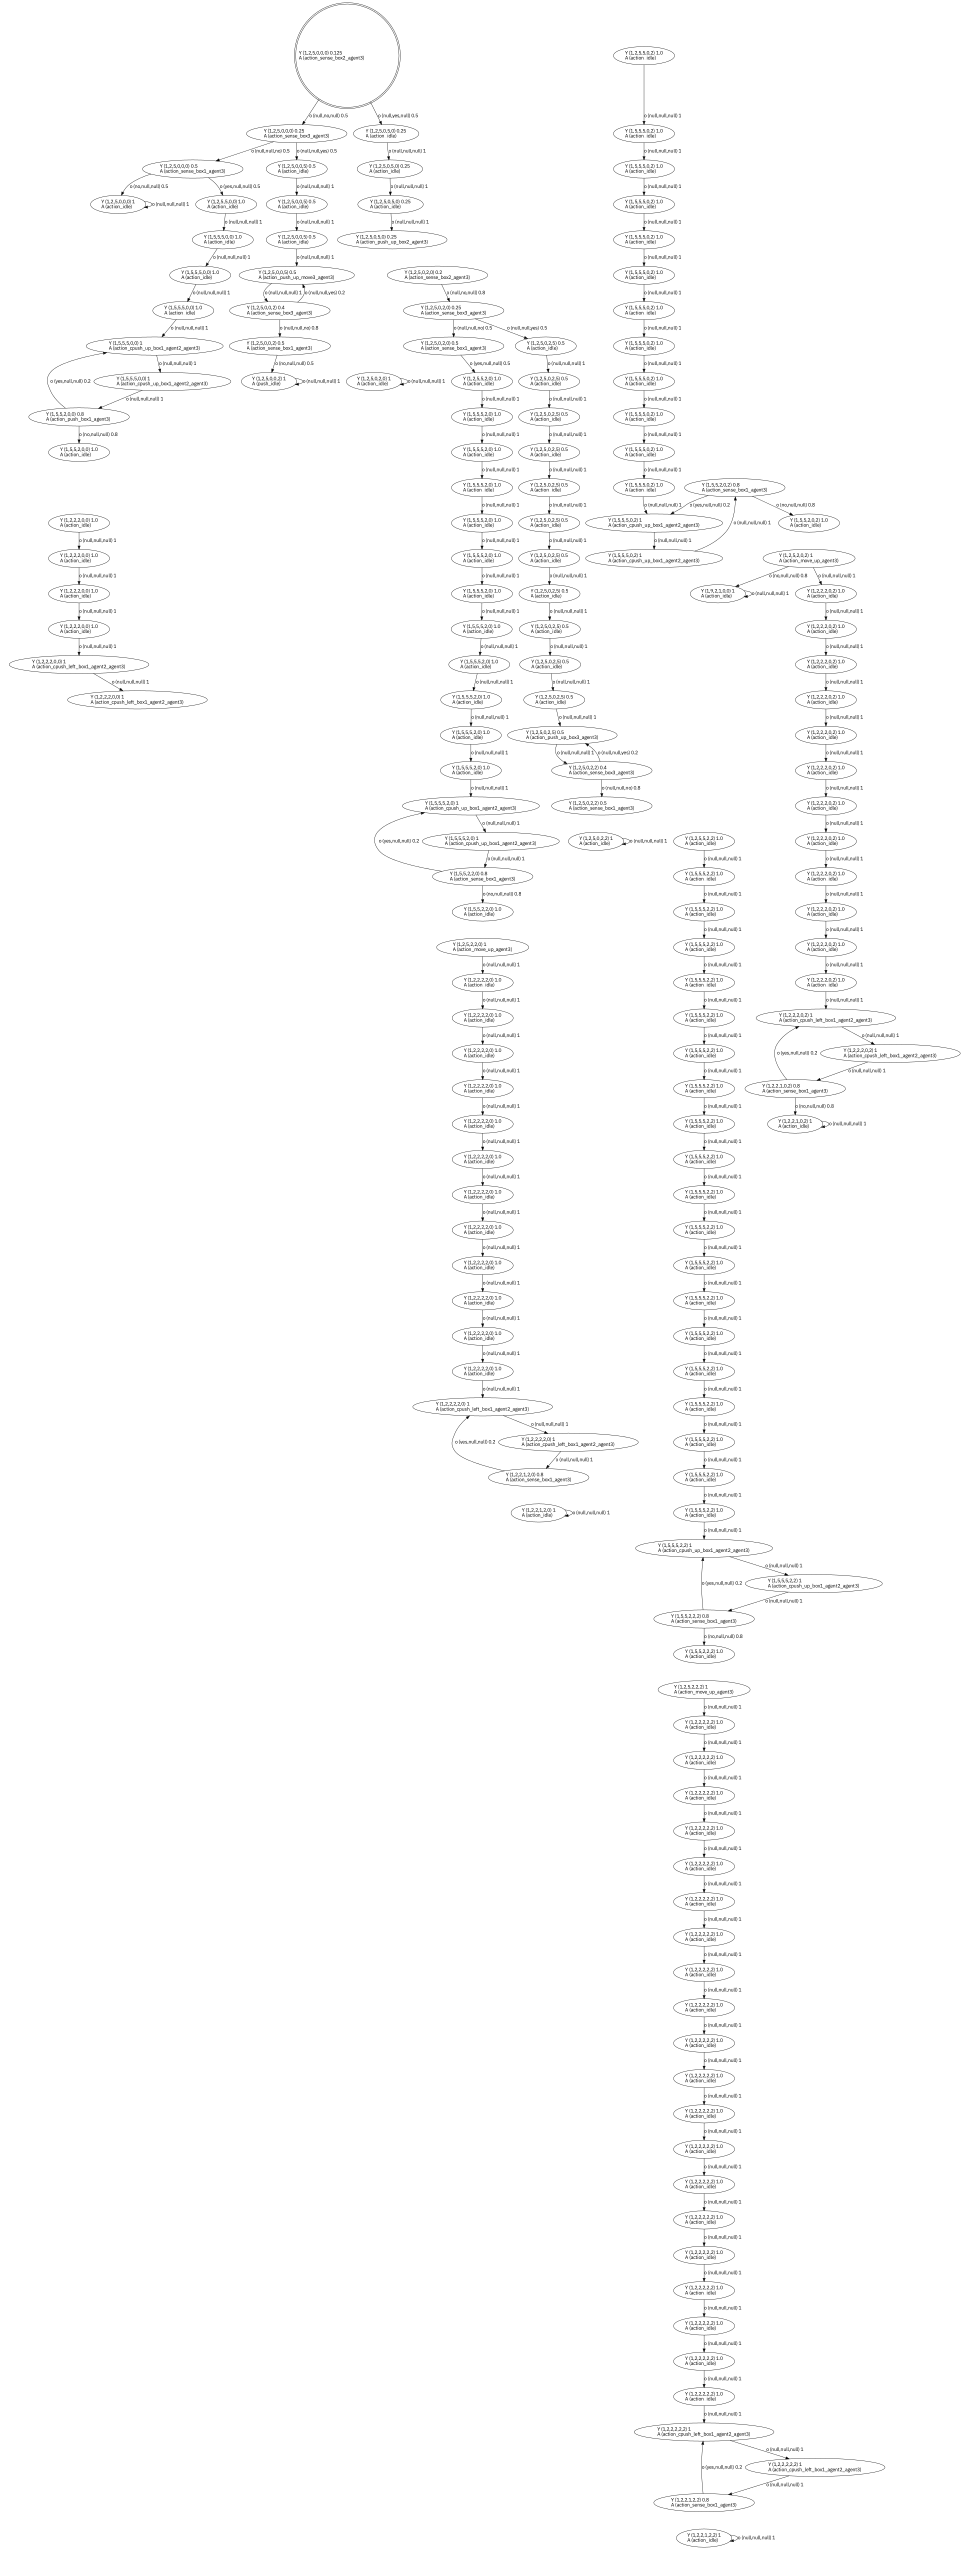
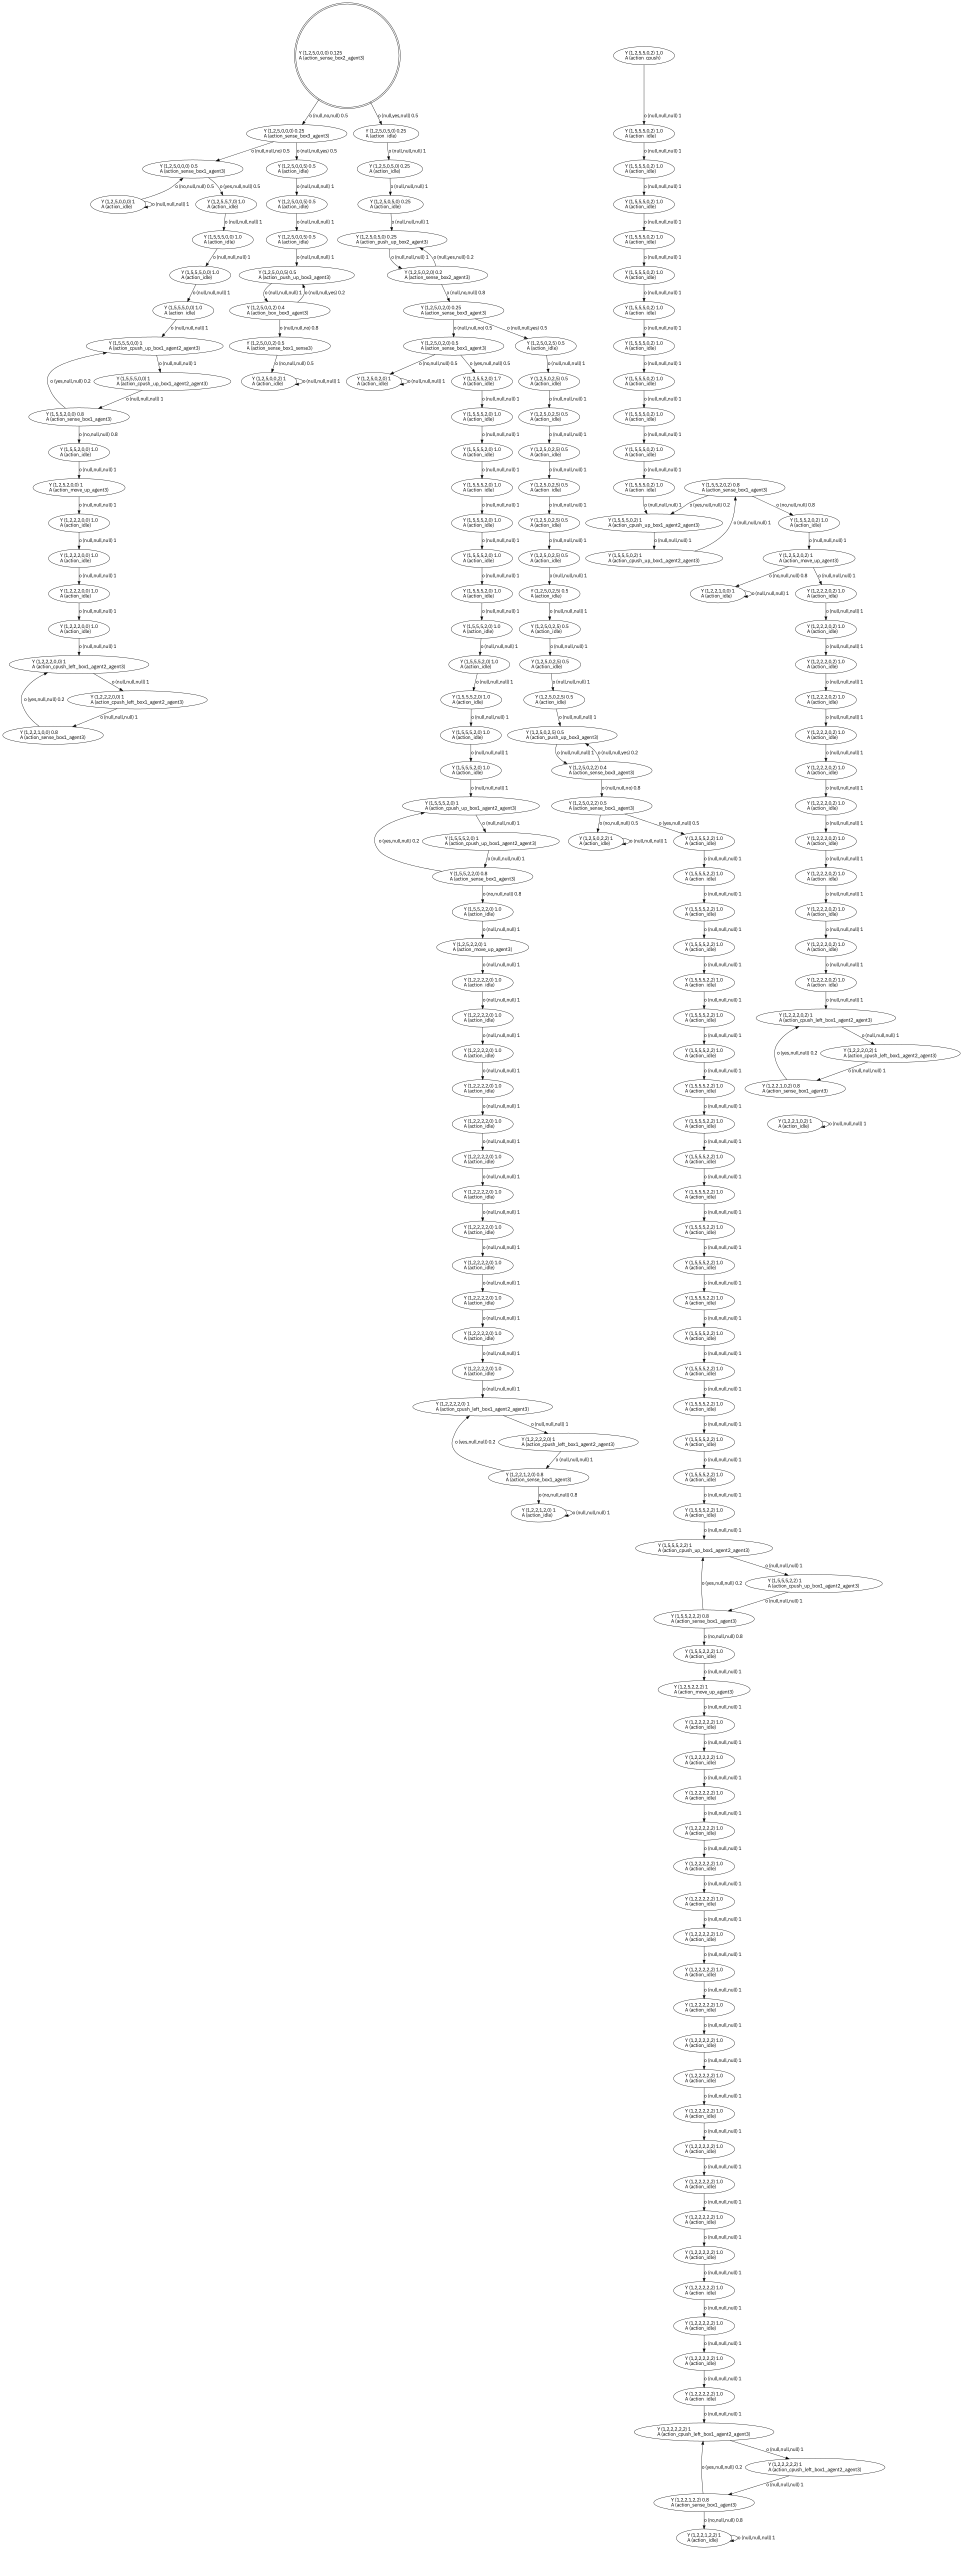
(644, 56) -> (644, 56)
(135, 181) -> (162, 192)
(226, 204) -> (226, 204)
none -> (431, 256)
none -> (391, 260)
(297, 275) -> (297, 275)
(280, 311) -> (280, 311)
(280, 346) -> (280, 346)
none -> (414, 364)
(269, 382) -> (269, 382)
(482, 382) -> (482, 382)
(79, 417) -> (79, 417)
none -> (79, 488)
none -> (809, 539)
(718, 594) -> (718, 594)
none -> (53, 735)
none -> (599, 822)
none -> (653, 824)
none -> (483, 928)
(795, 1105) -> none
none -> (539, 1494)
none -> (704, 1670)
none -> (704, 2519)
